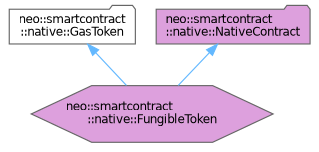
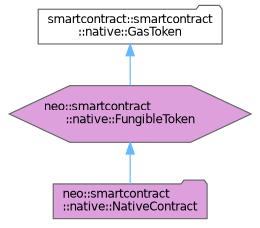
(72, 27) -> (130, 27)
(194, 69) -> (130, 169)
